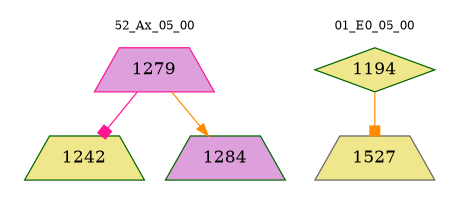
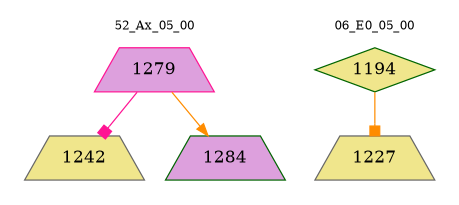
(375, 26) -> (375, 26)
(85, 158) -> (85, 158)
(375, 158) -> (375, 158)
